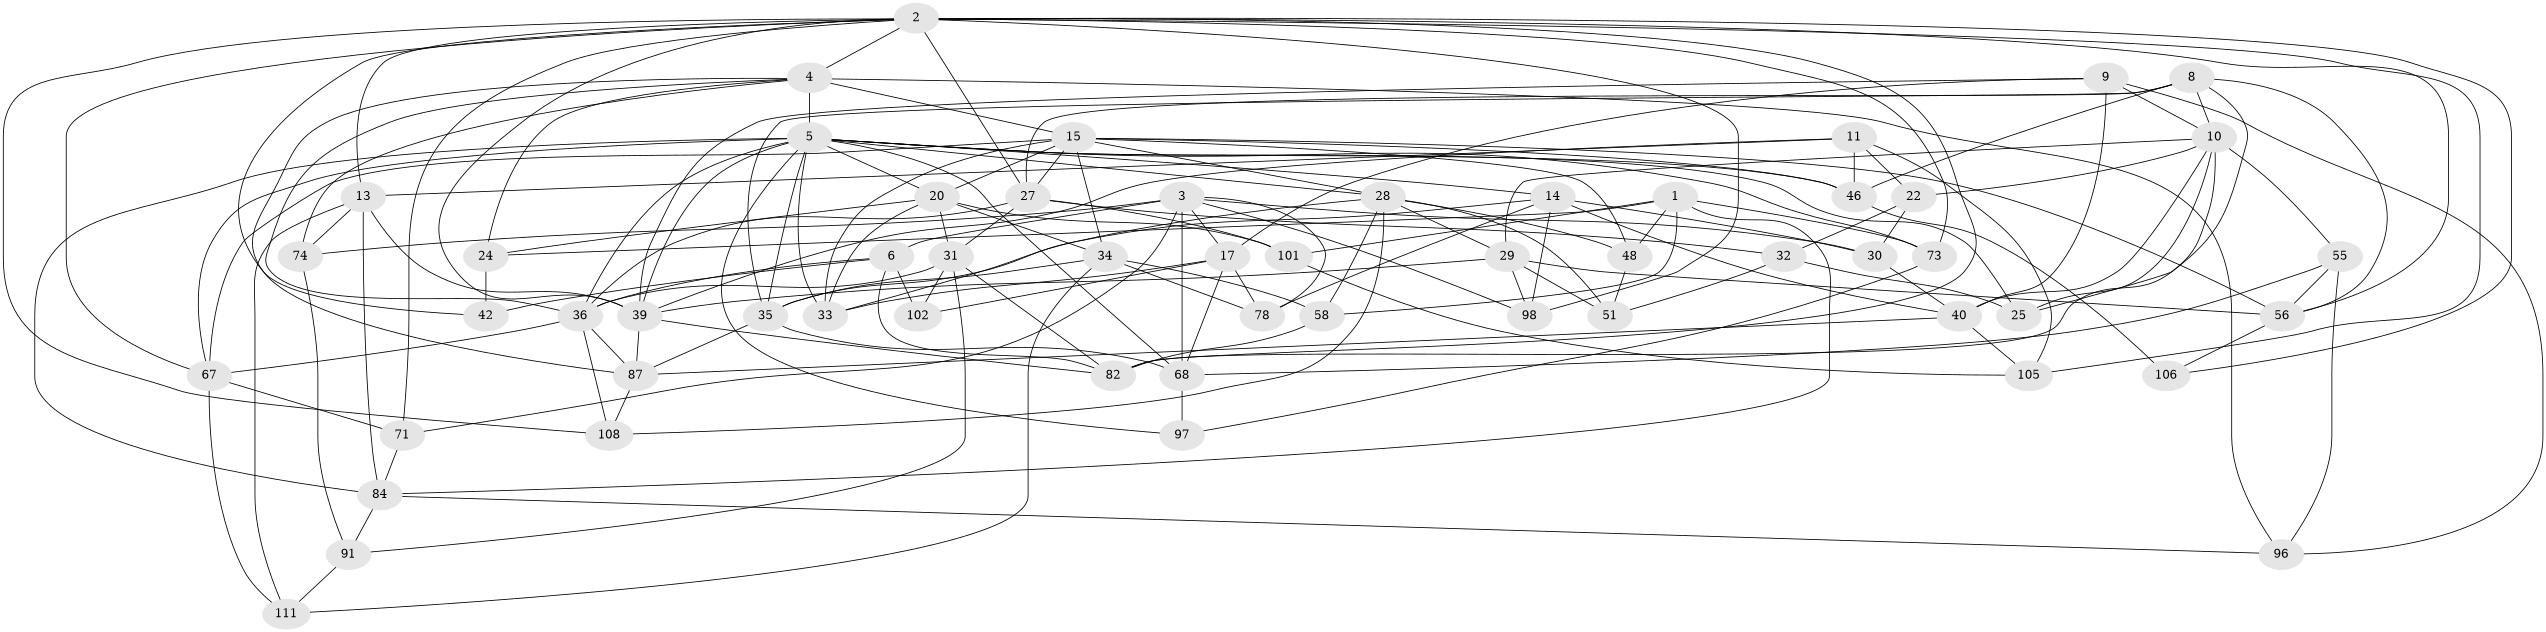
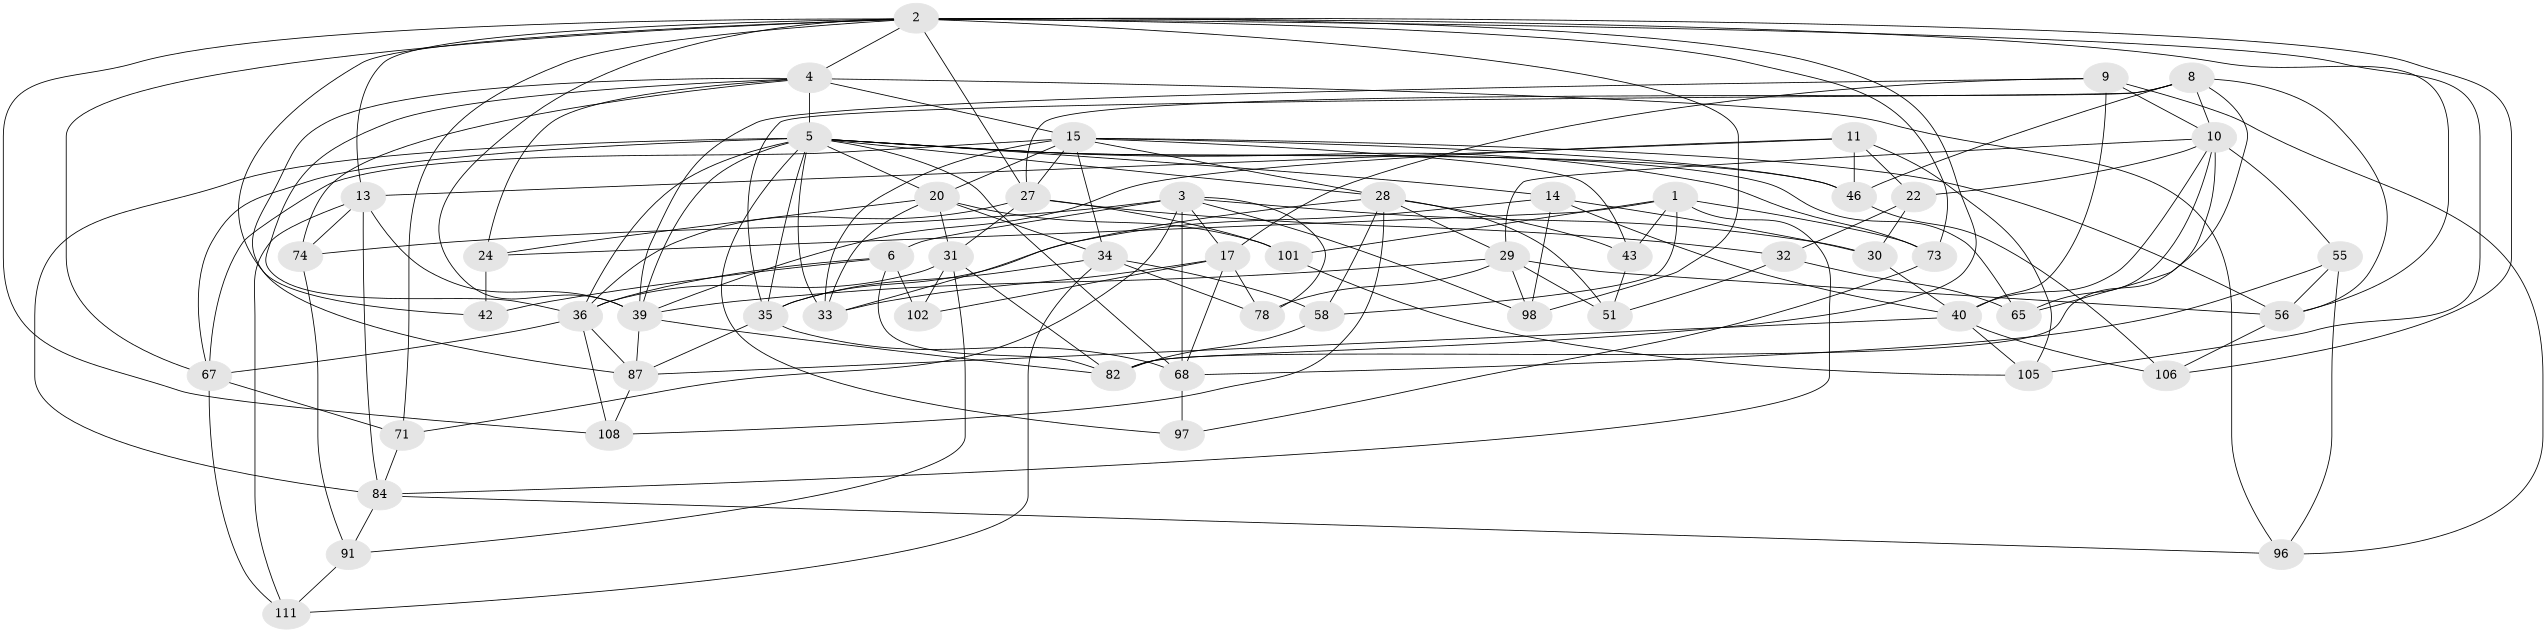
(1406, 254) -> (1384, 286)
(1630, 257) -> (1630, 257)
(2019, 316) -> (2019, 316)
none -> (2059, 352)
